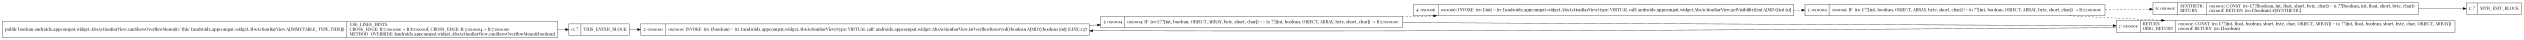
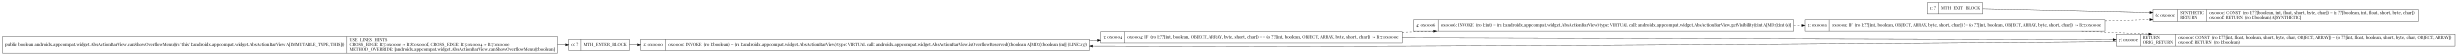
(2441, 9) -> (2066, 11)
(605, 29) -> (605, 45)
